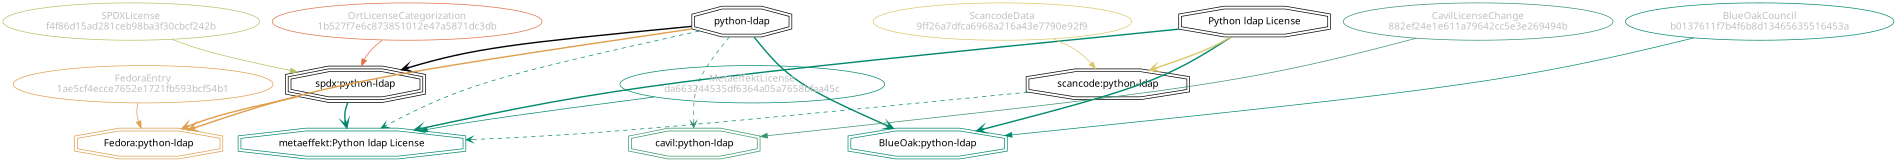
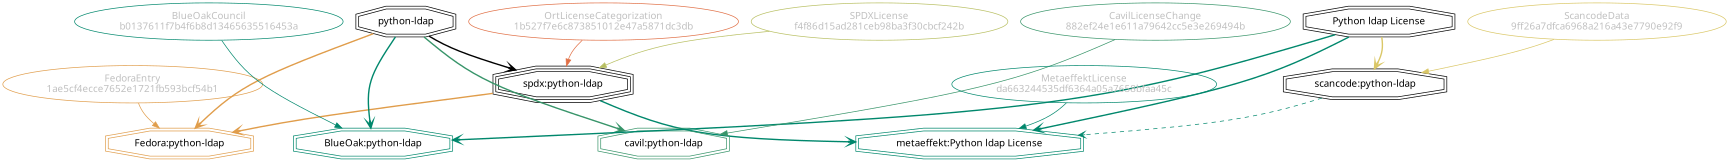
(540, 68) -> none
(702, 75) -> (516, 93)
